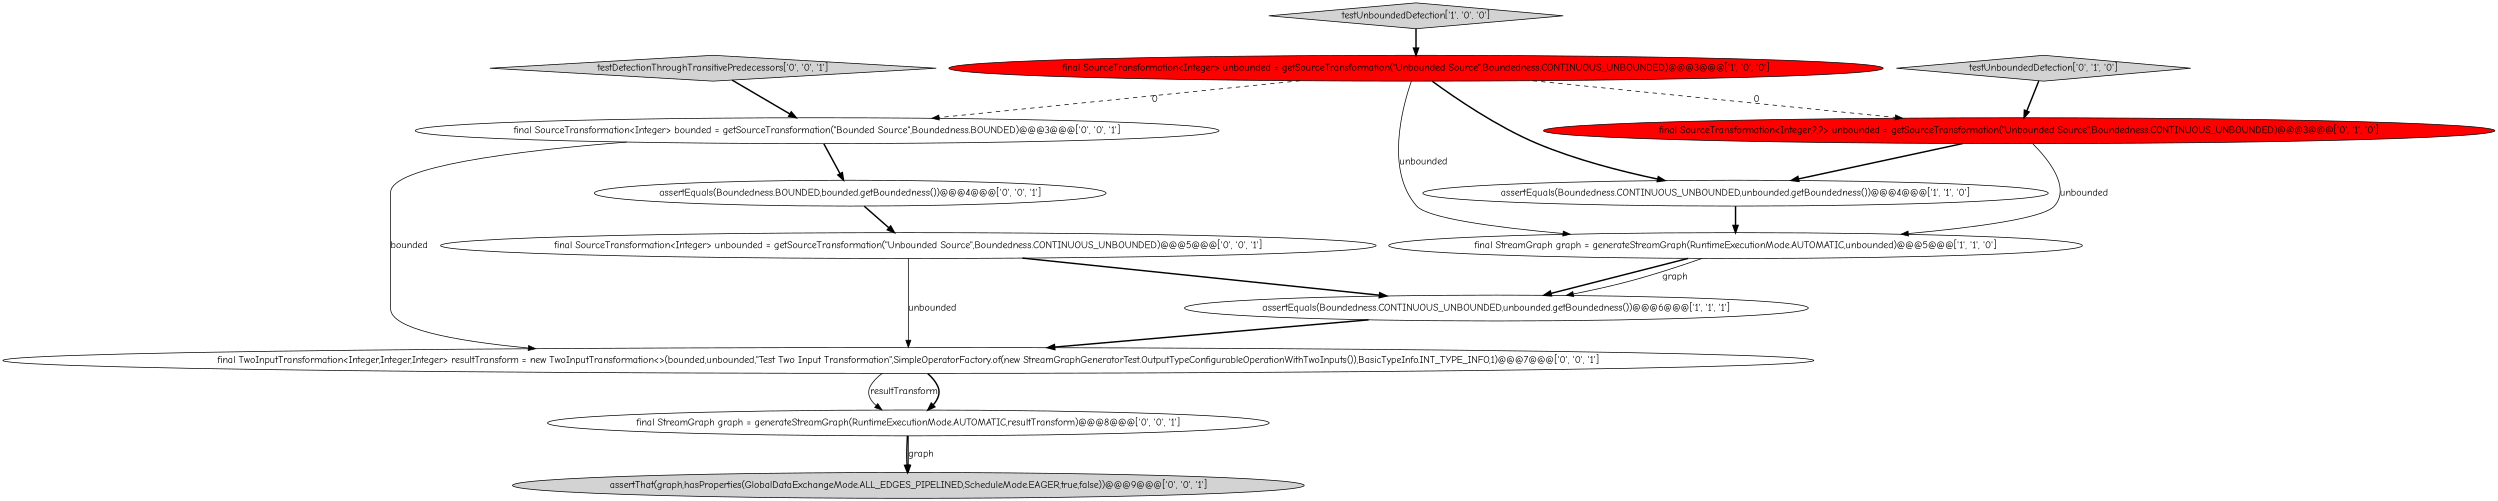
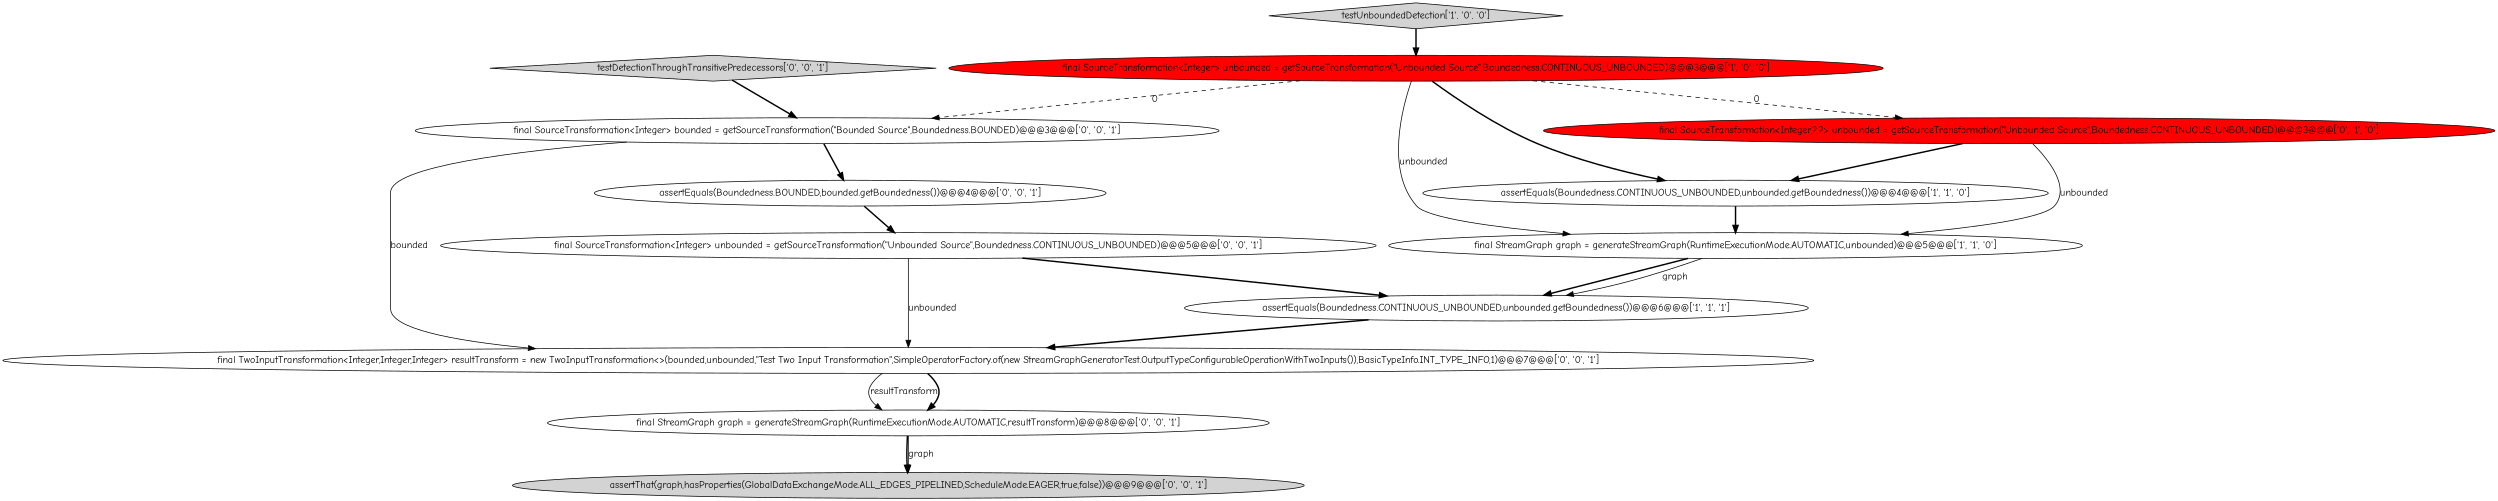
(2044, 68) -> none
